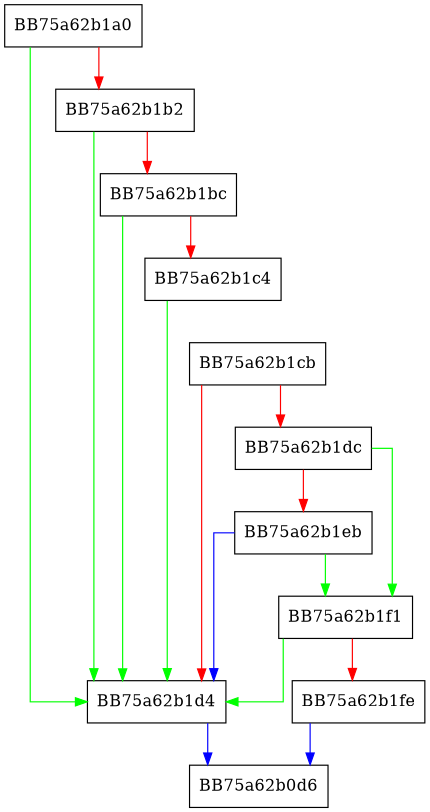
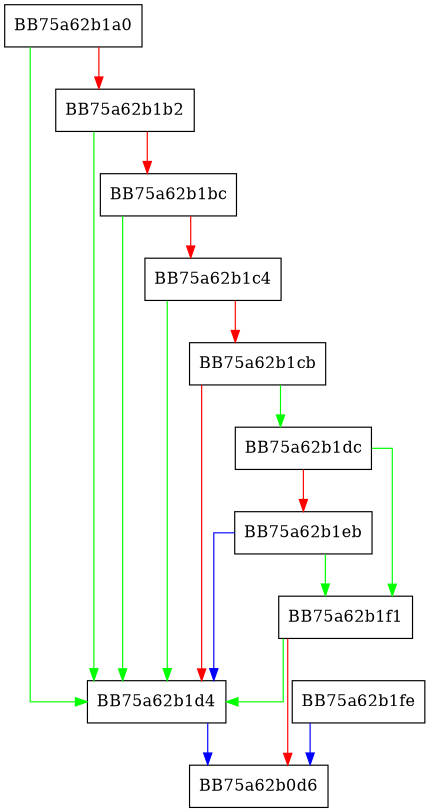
none -> (235, 316)
(280, 400) -> (280, 400)
(352, 654) -> (288, 708)
